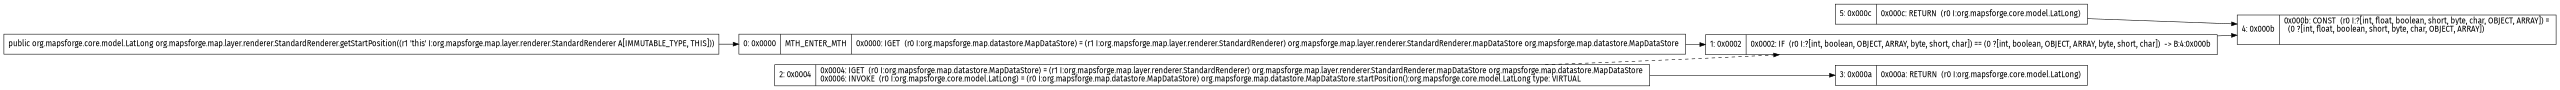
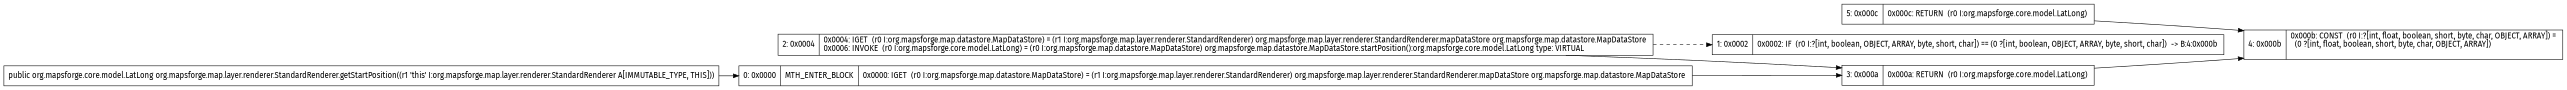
(2224, 36) -> (2166, 64)
(816, 44) -> (819, 76)
(1693, 45) -> (1764, 75)
